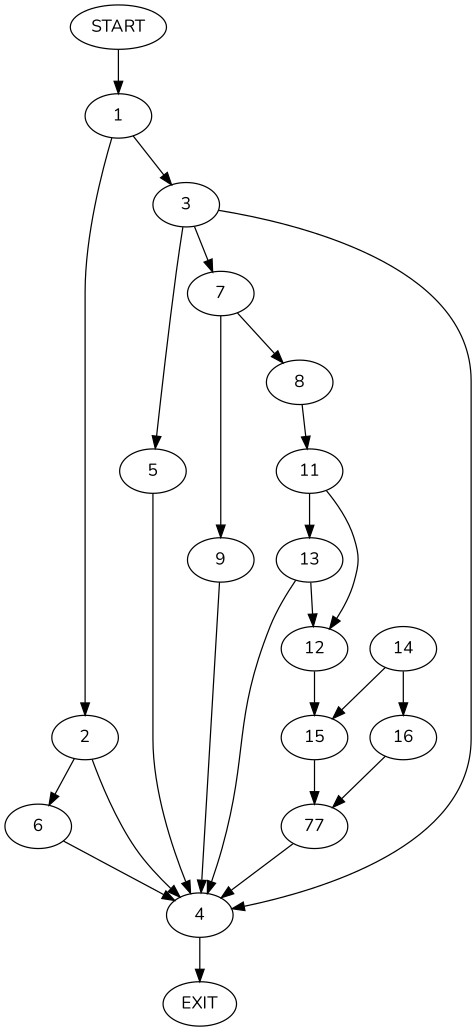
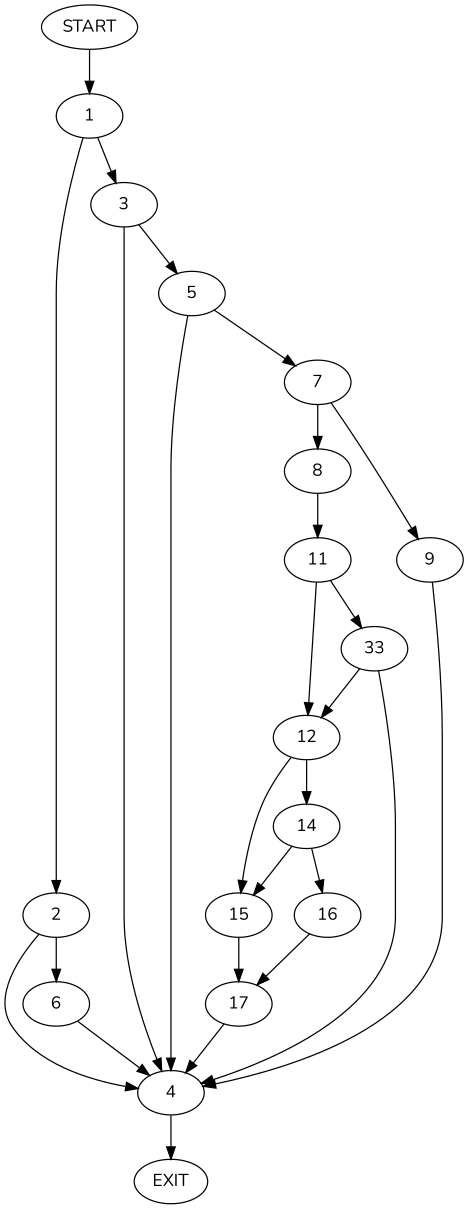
(201, 243) -> (250, 334)
(310, 560) -> (374, 649)
none -> (307, 776)
(314, 826) -> (239, 1004)
